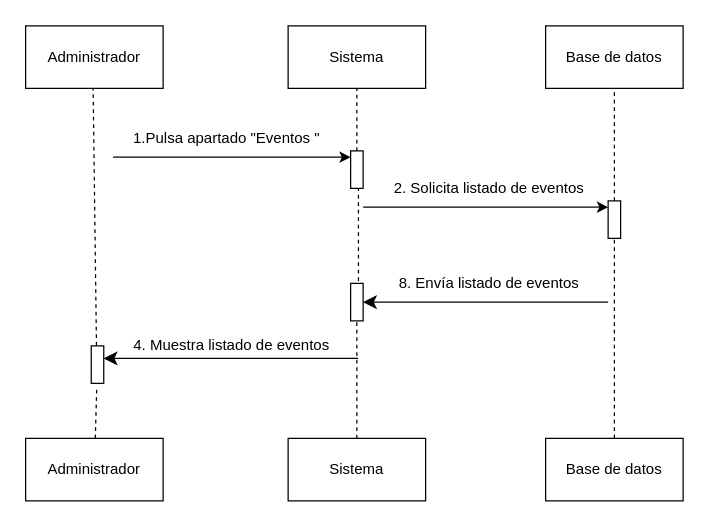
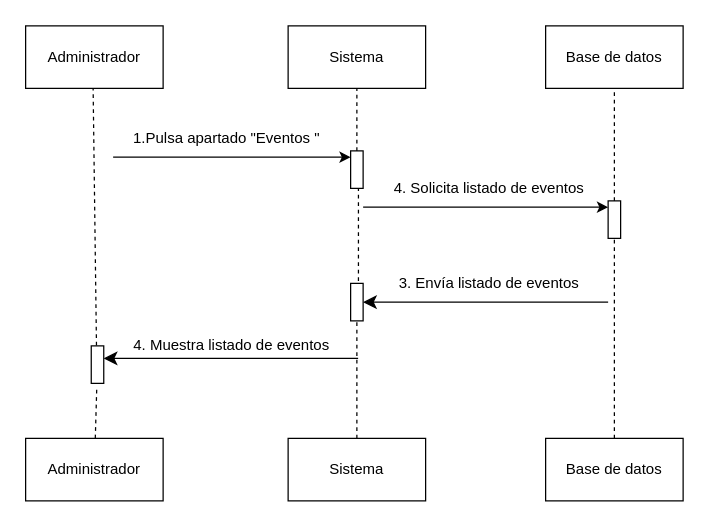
(489, 188) -> (489, 188)
(489, 283) -> (489, 283)
